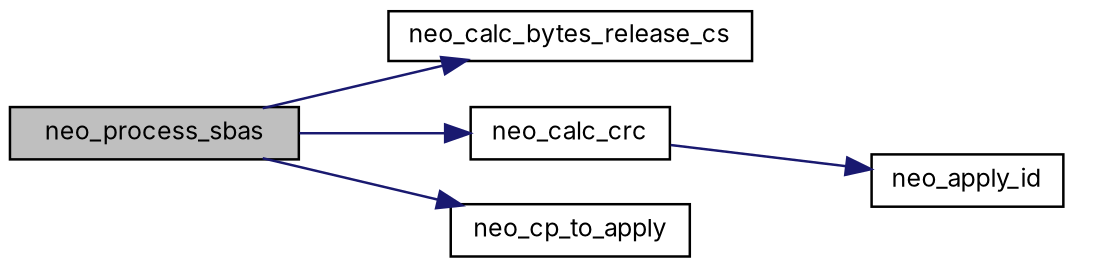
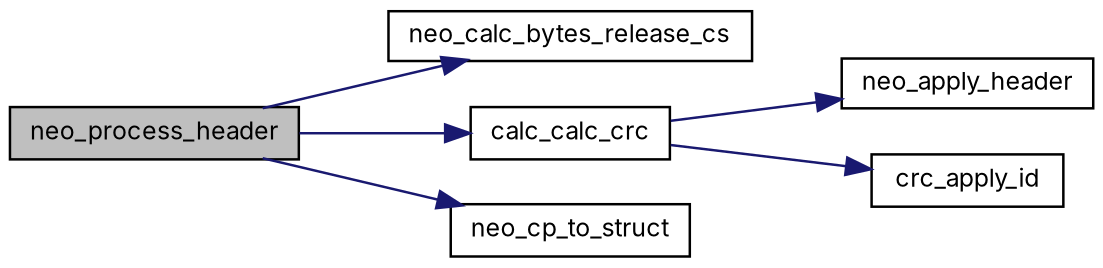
none -> (967, 83)
(154, 133) -> (154, 133)
(570, 133) -> (570, 133)
(967, 181) -> (967, 181)
(570, 230) -> (570, 230)
